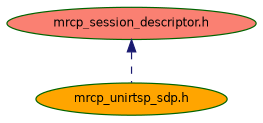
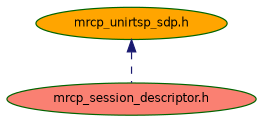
(132, 67) -> (132, 67)
